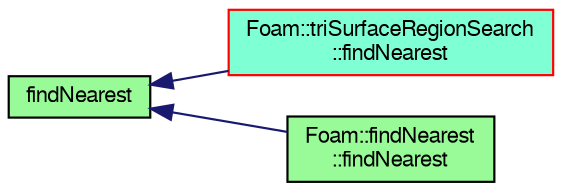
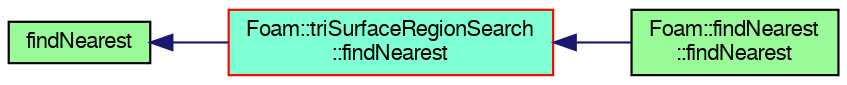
(230, 122) -> (604, 42)
